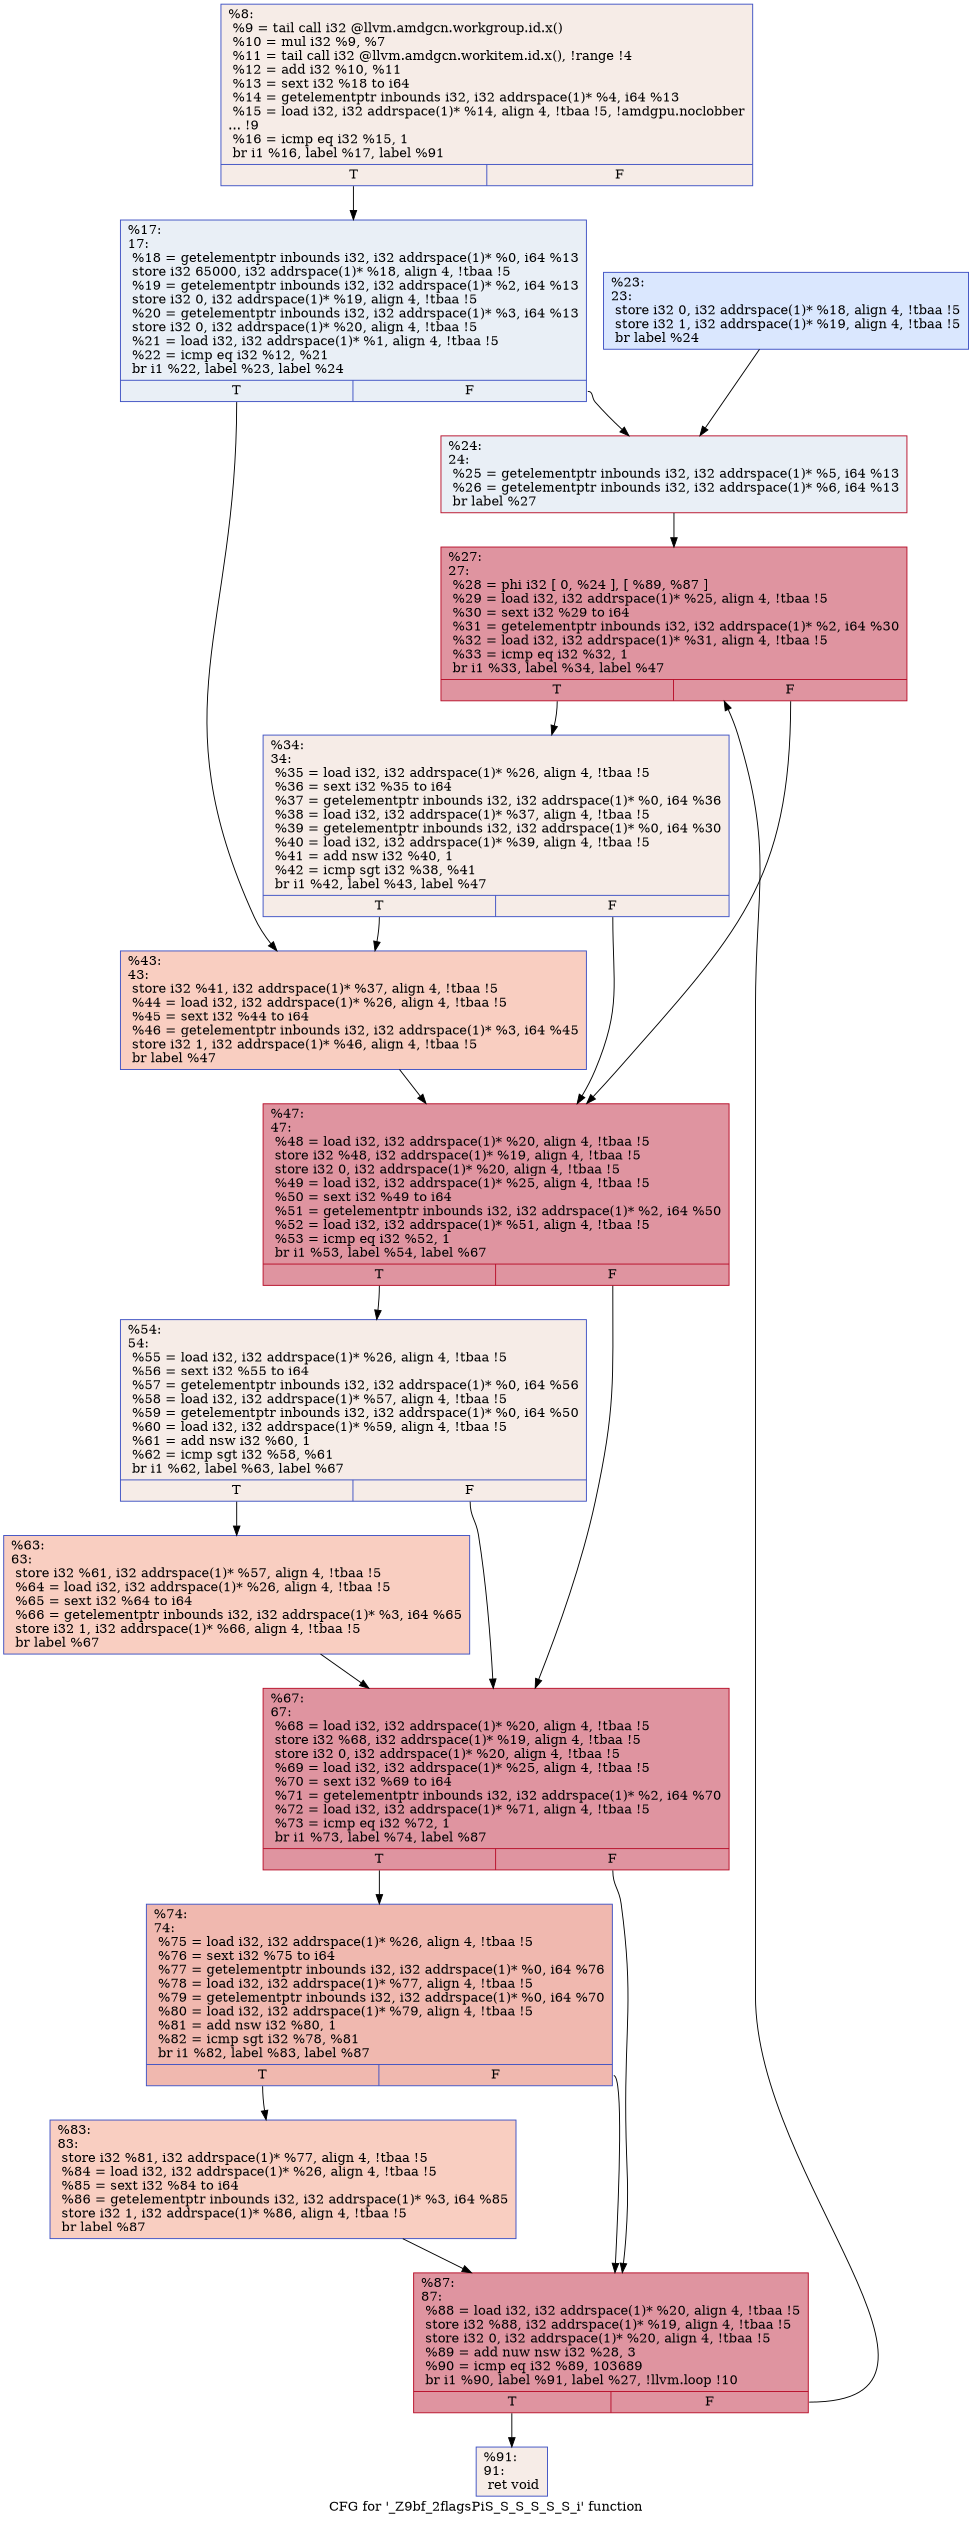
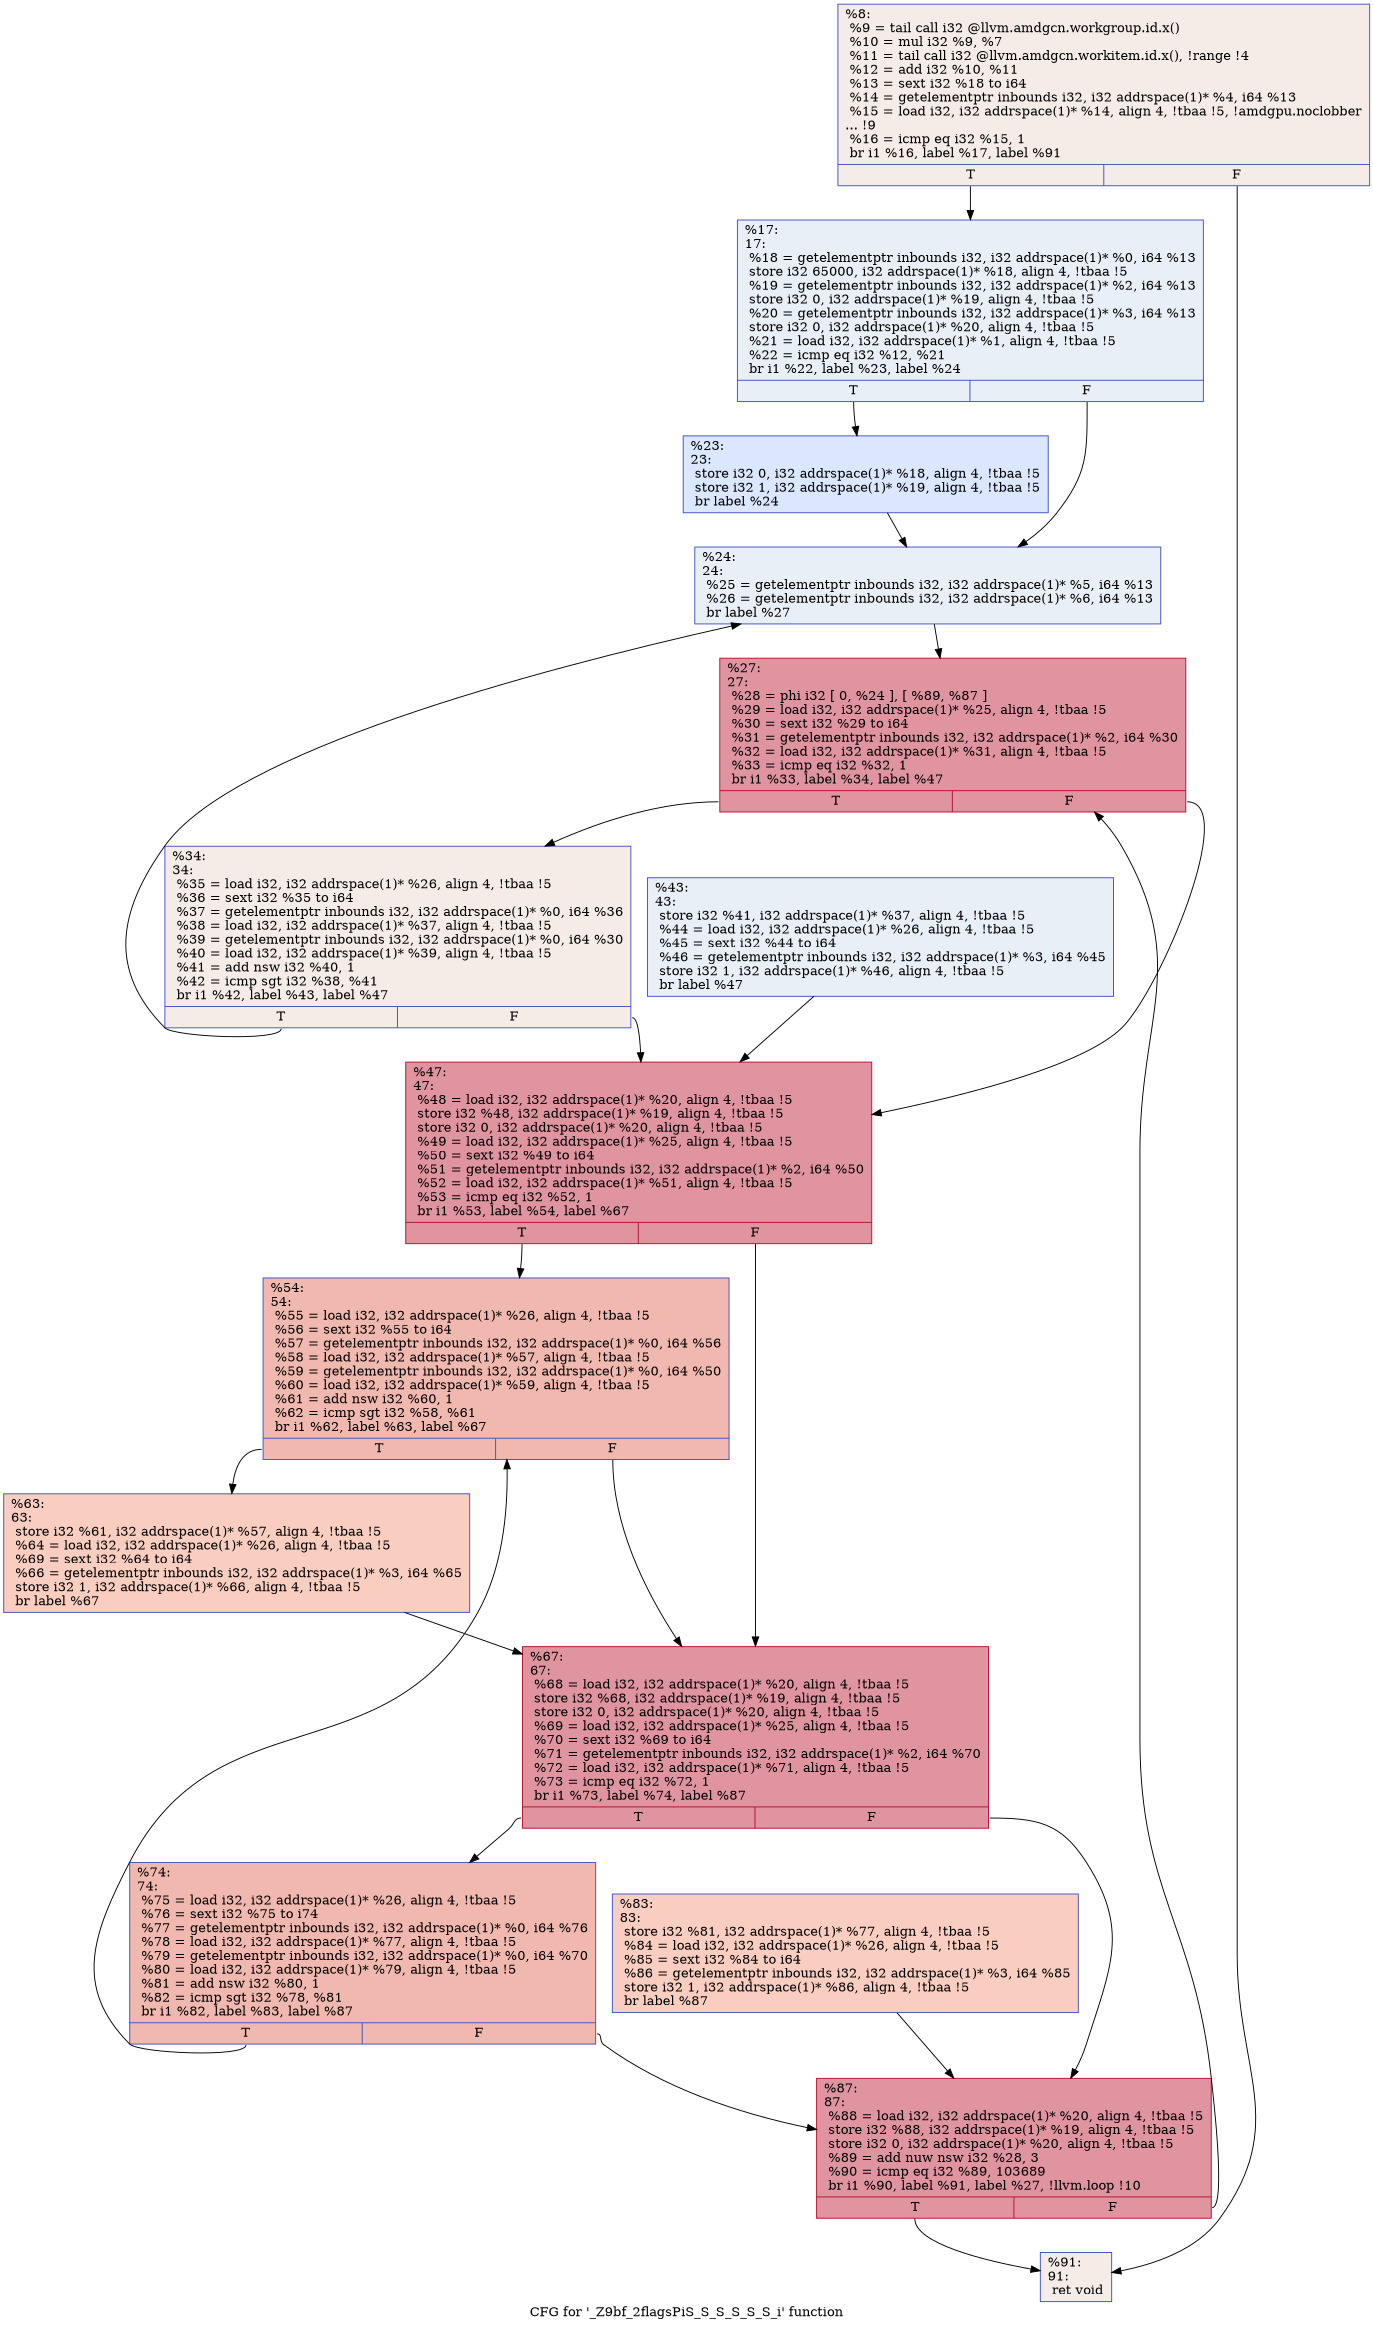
(674, 474) -> (928, 585)
(209, 678) -> (854, 414)
(379, 929) -> (285, 763)
(353, 1010) -> (881, 937)
none -> (1237, 1264)
(353, 1410) -> (496, 1369)
(102, 1601) -> (102, 1560)
(245, 1956) -> (228, 1914)
(263, 2098) -> (223, 1767)
